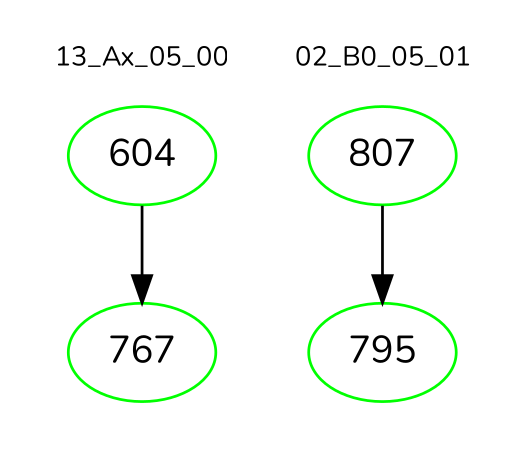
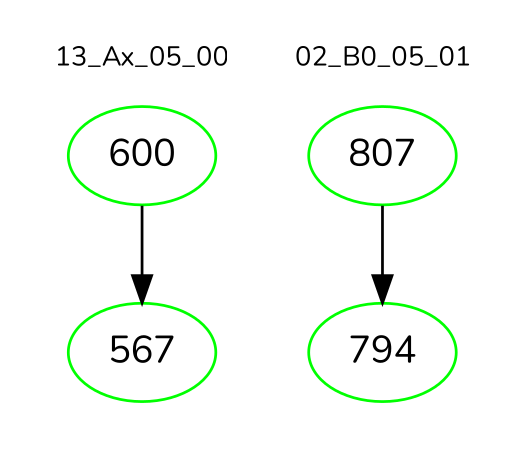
(142, 156) -> (142, 156)
(142, 352) -> (142, 352)
(382, 352) -> (382, 352)
